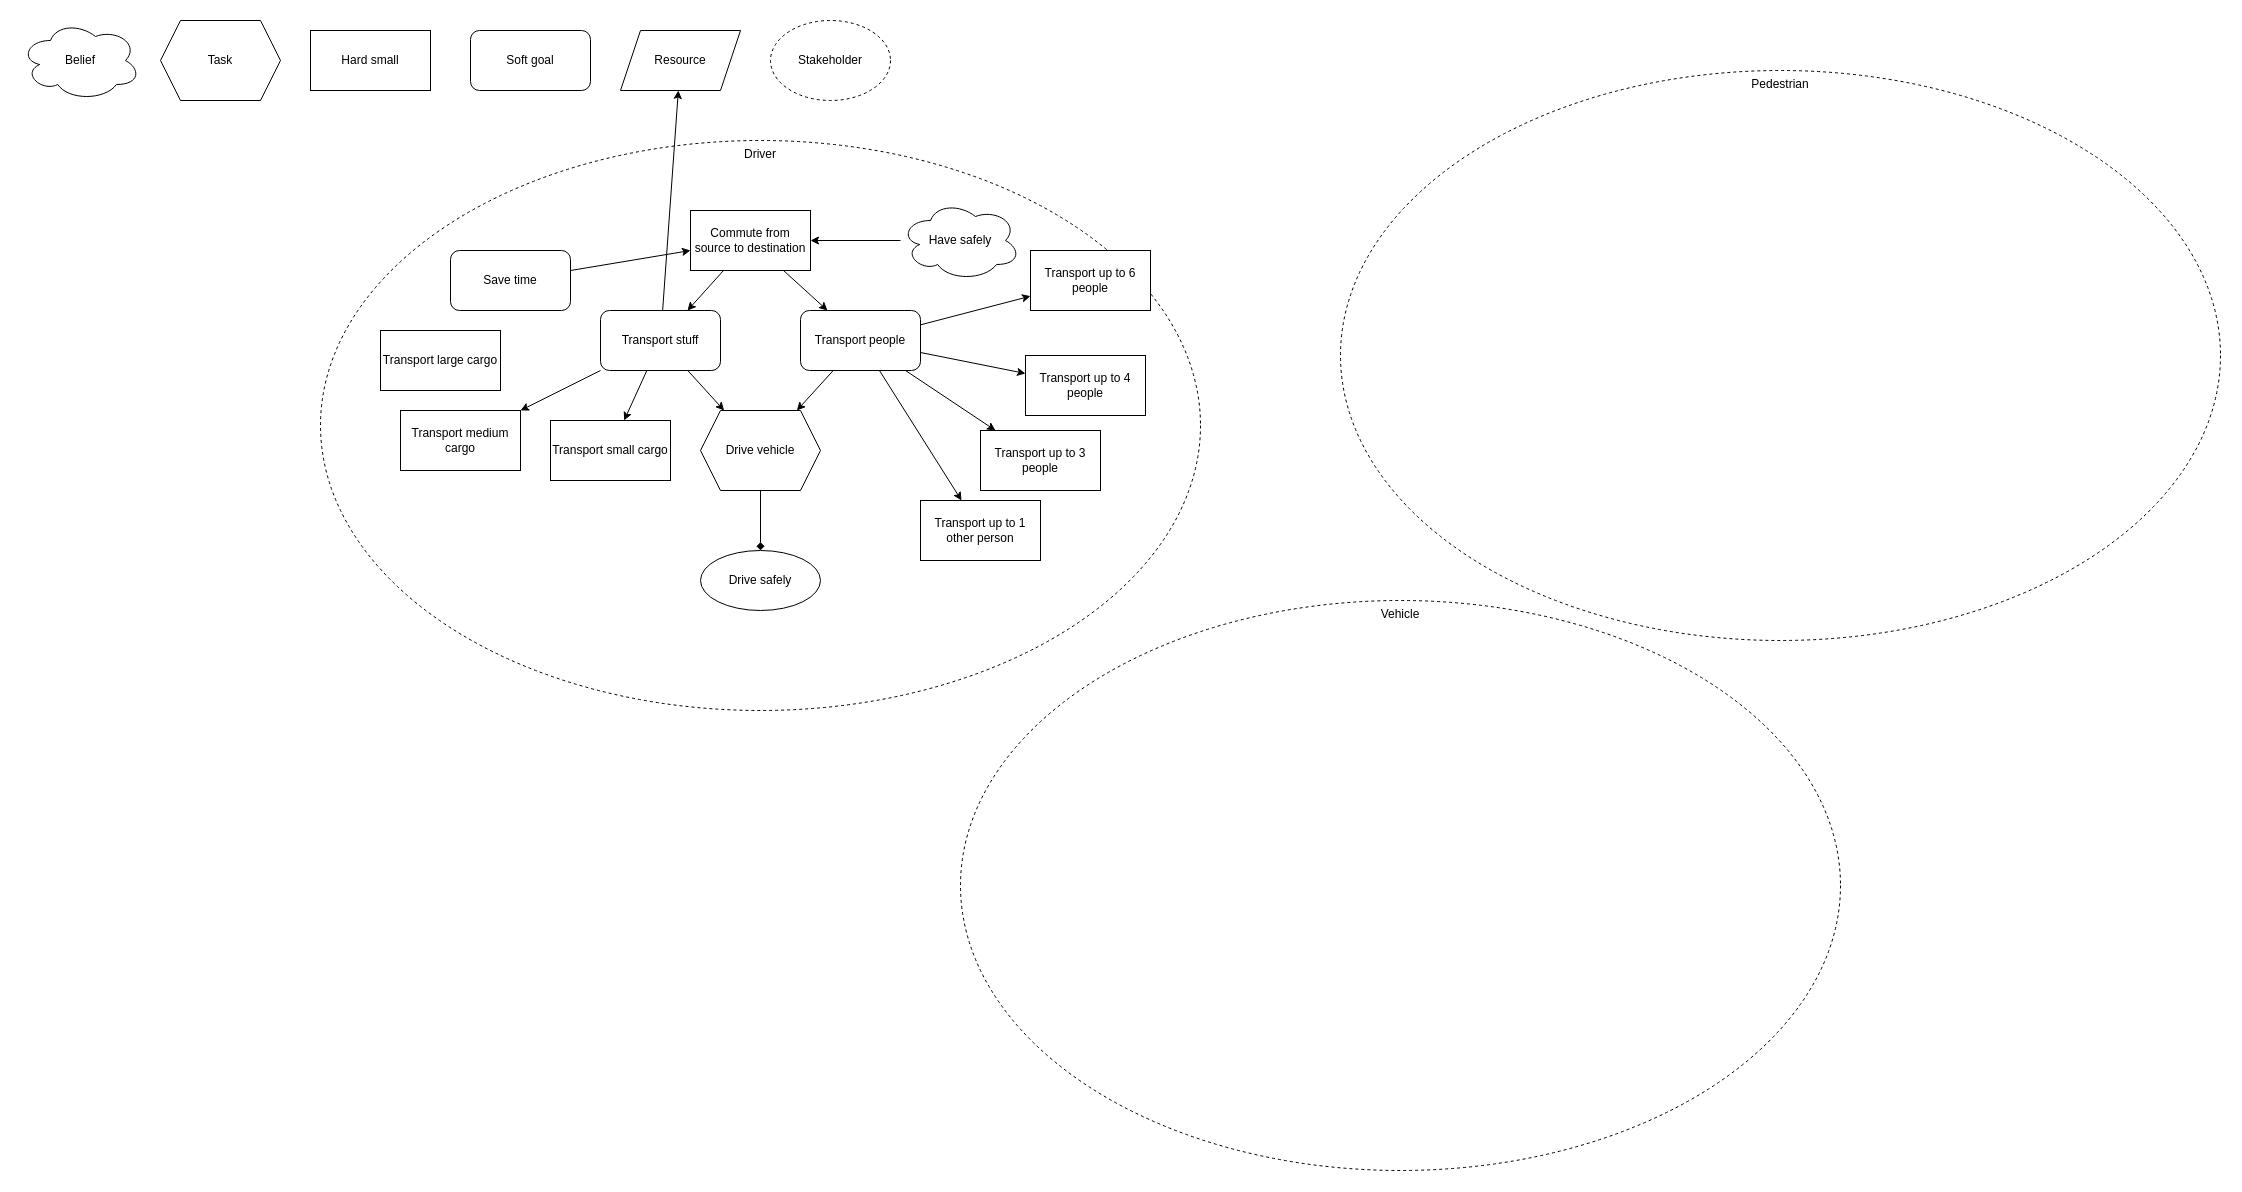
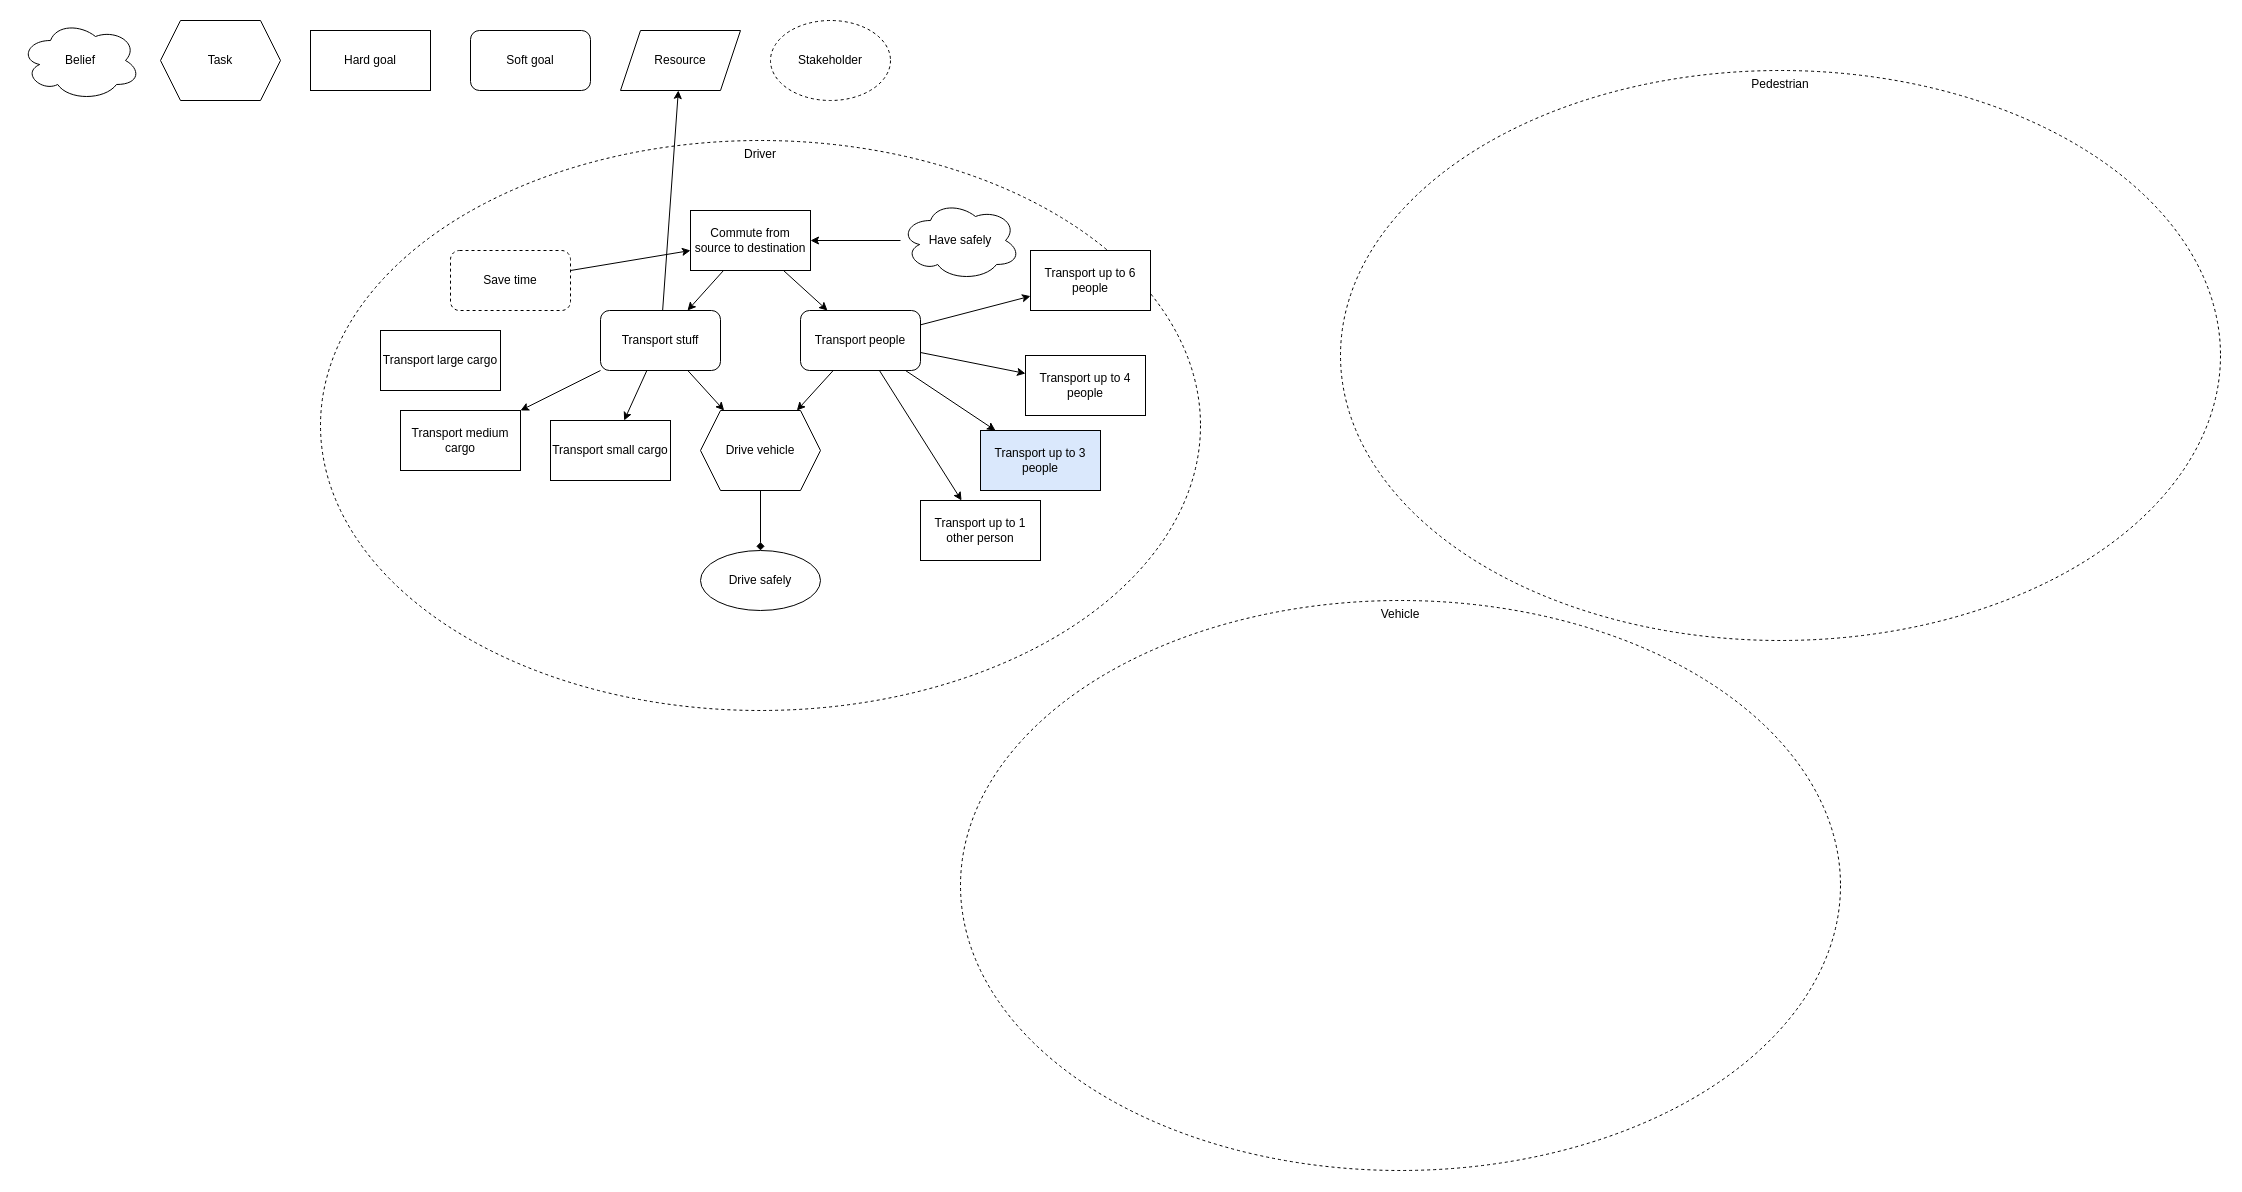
(371, 61) -> (371, 61)
(511, 281) -> (511, 281)
(1041, 461) -> (1041, 461)
